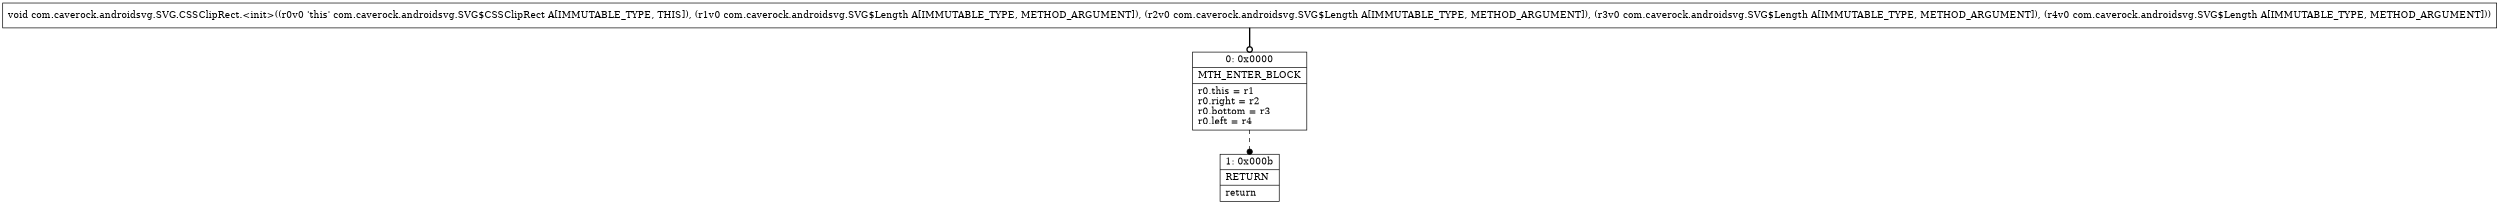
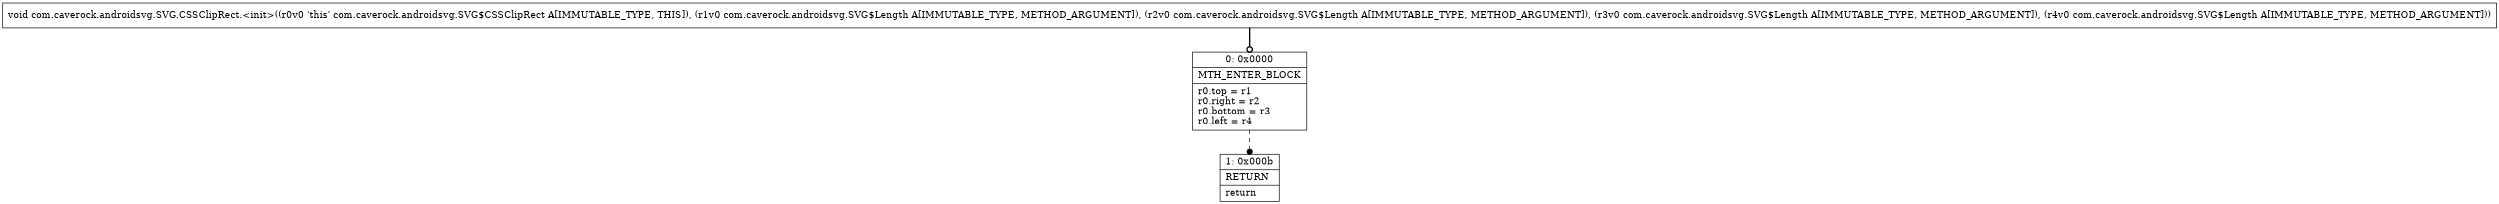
(1226, 91) -> (1225, 91)
